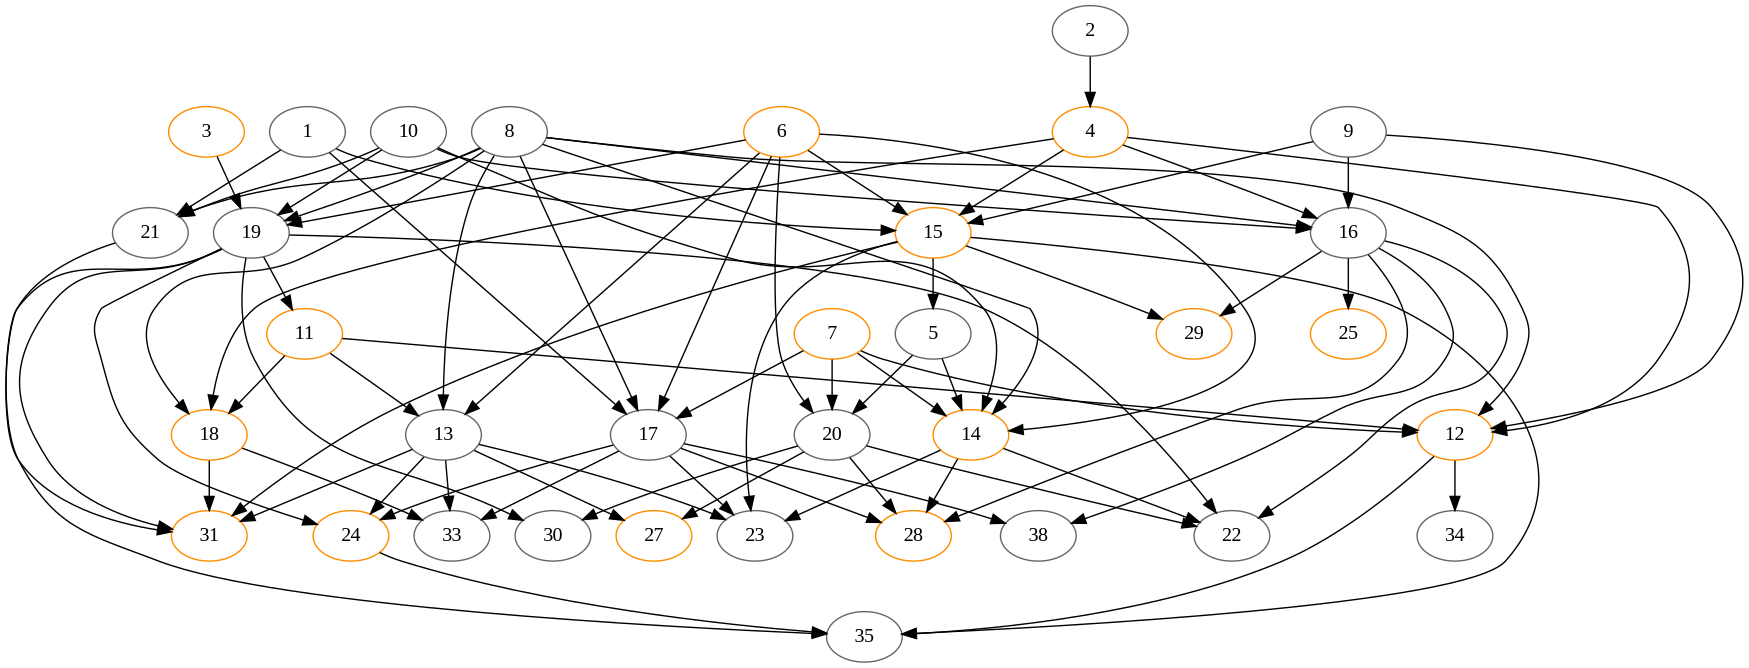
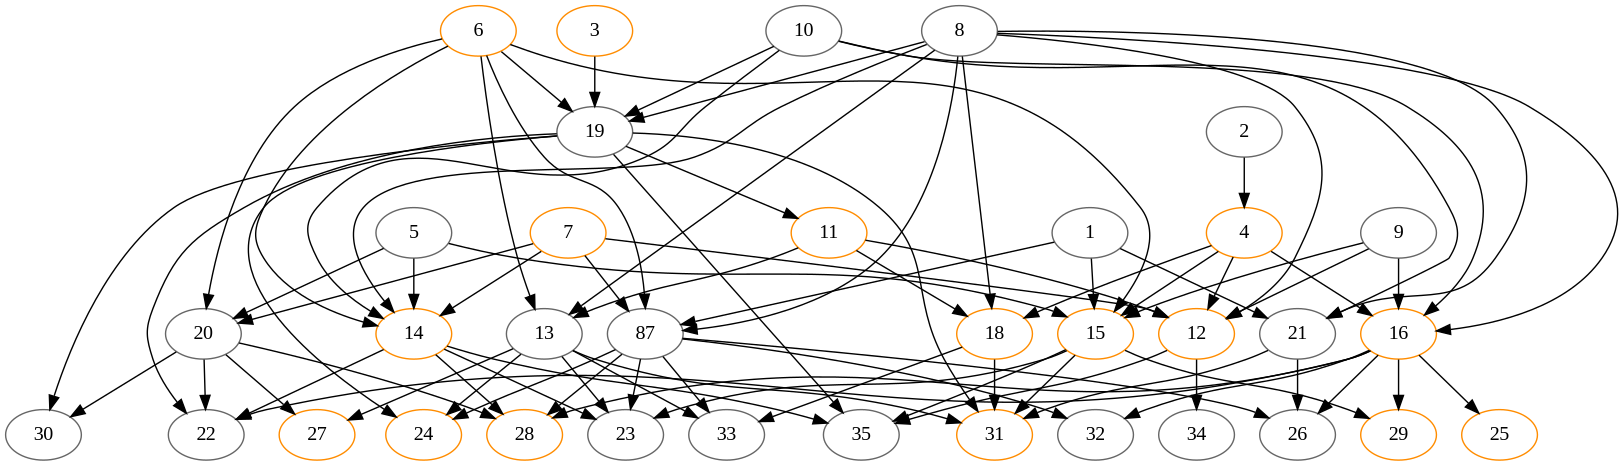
(1348, 233) -> (1399, 334)
(933, 276) -> (752, 274)
(648, 435) -> (645, 334)
none -> (1298, 435)
(1038, 536) -> (1096, 435)
(594, 605) -> (630, 384)
